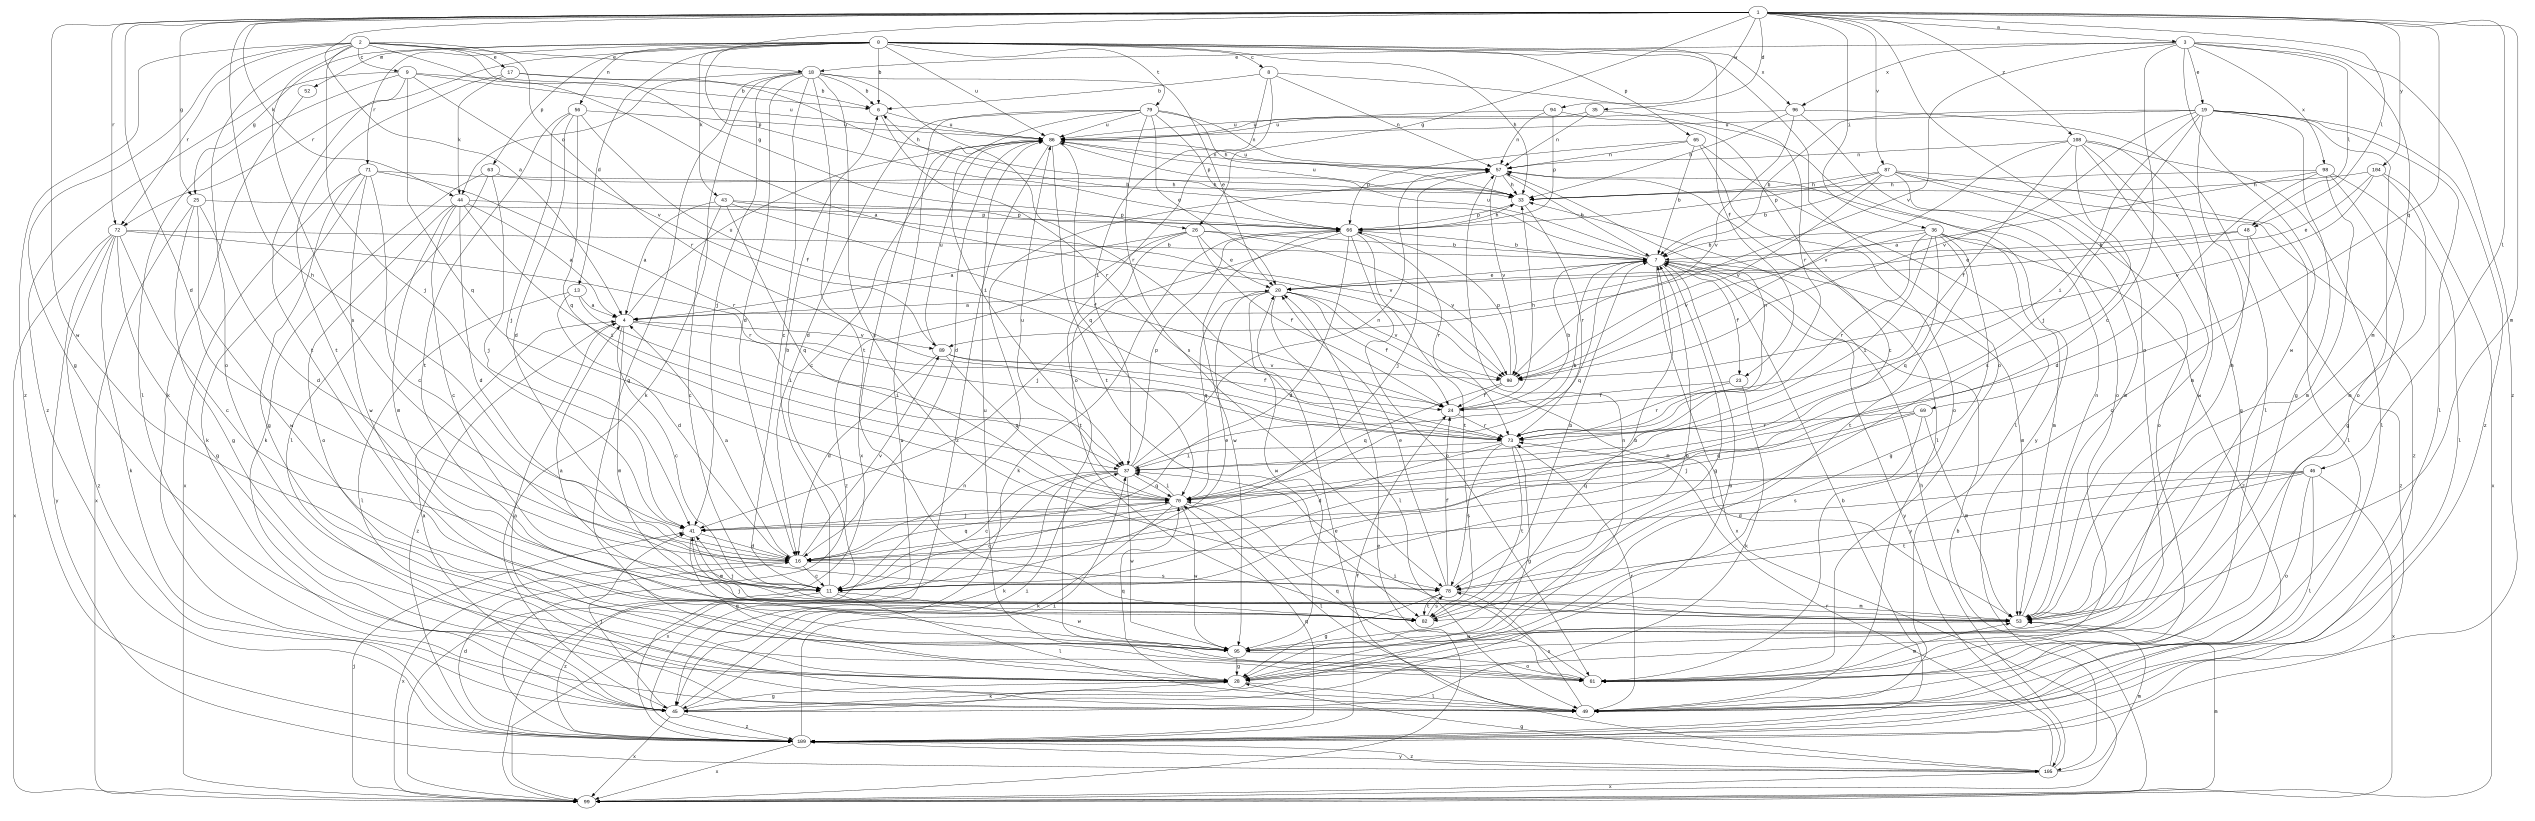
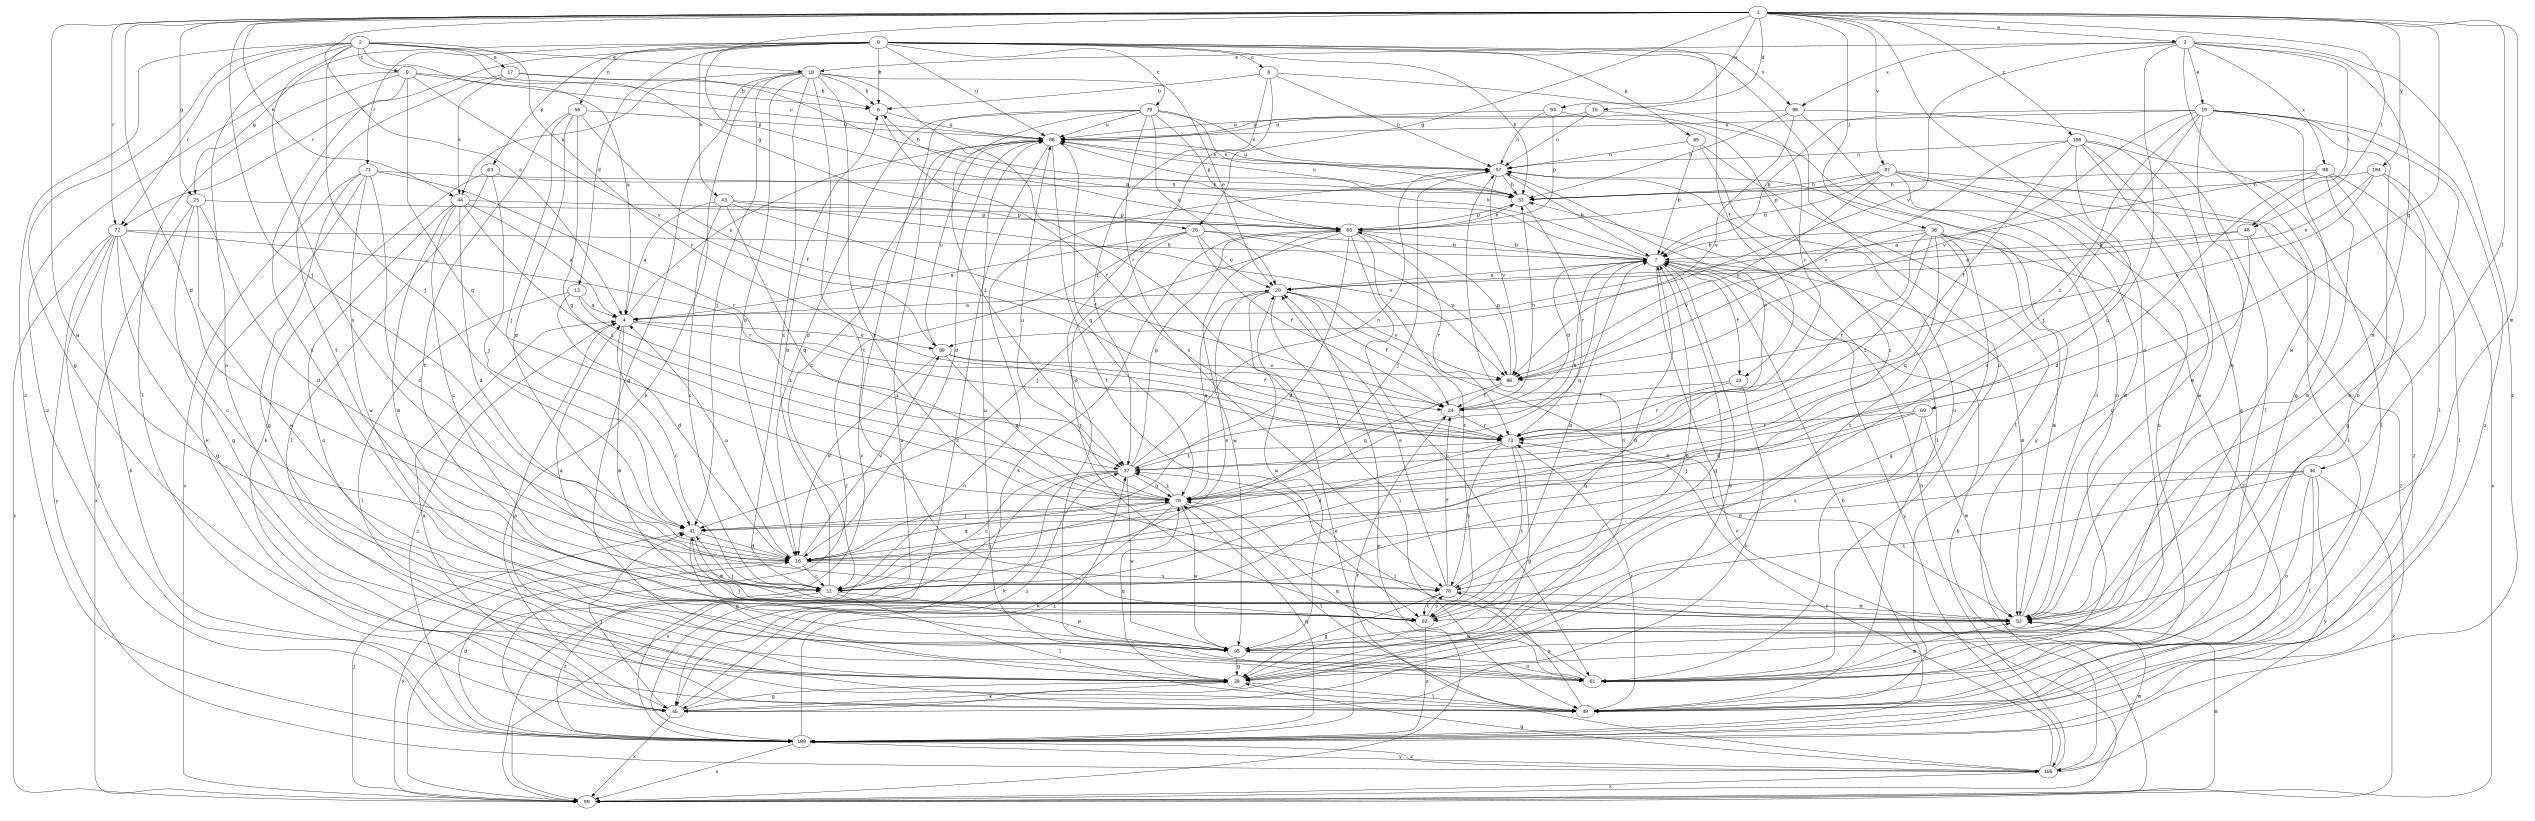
(307, 91) -> none
(1595, 110) -> (1595, 110)
(563, 140) -> (563, 140)
(1514, 156) -> none
(1489, 200) -> (1489, 200)
(930, 231) -> (591, 104)
(313, 275) -> (313, 275)
(1882, 530) -> (2272, 665)
(736, 726) -> (1166, 739)
